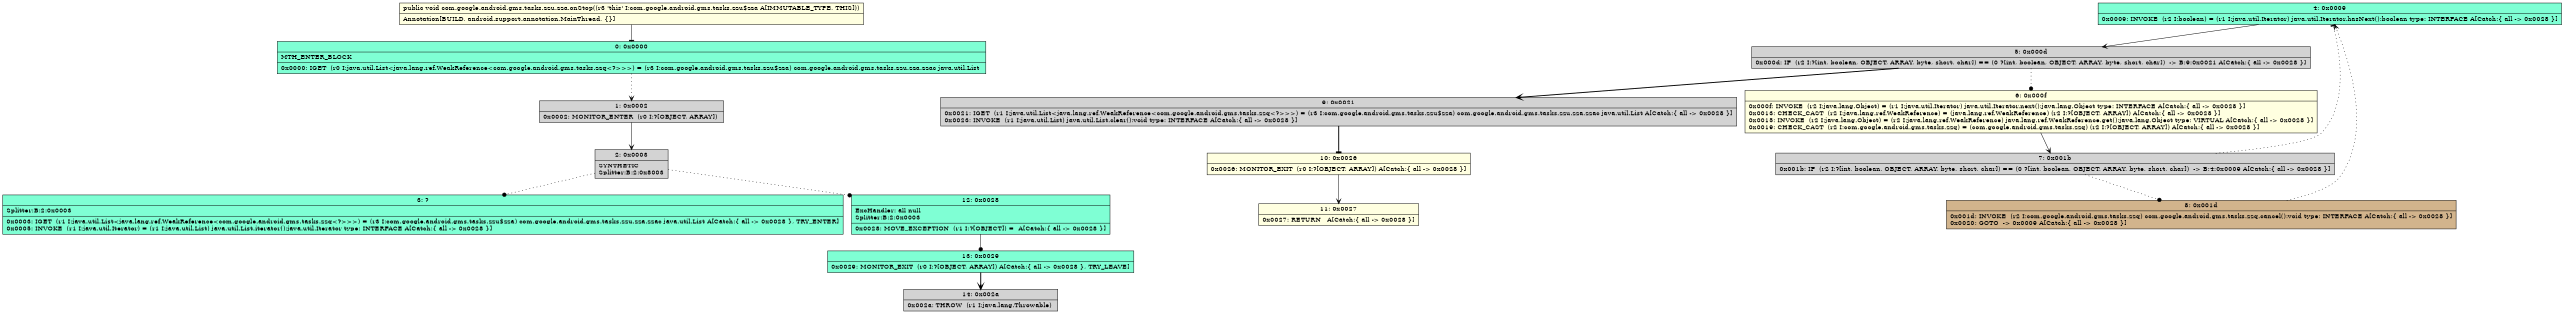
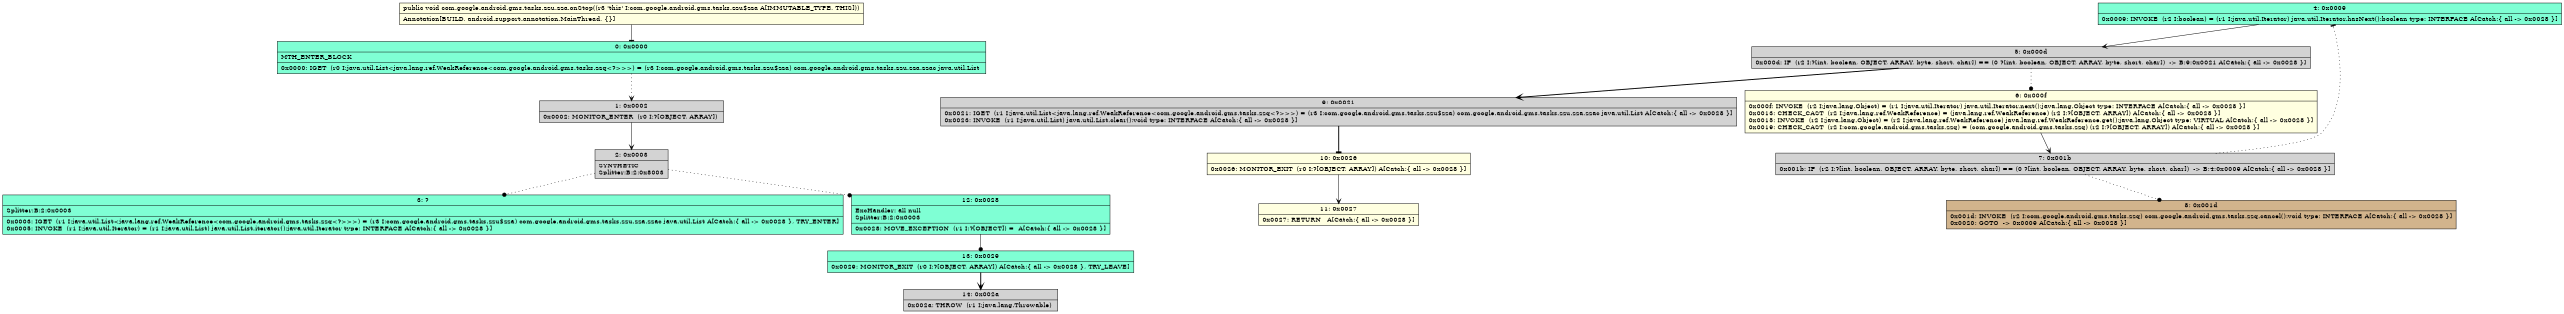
(2356, 133) -> none
